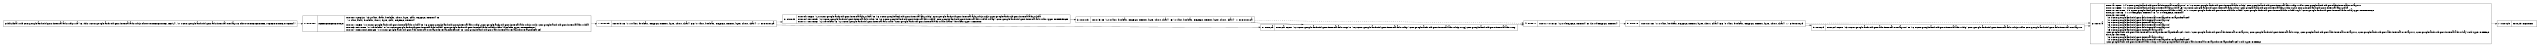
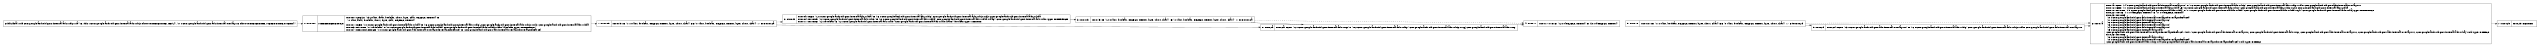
(331, 24) -> (331, 24)
(1622, 24) -> none
